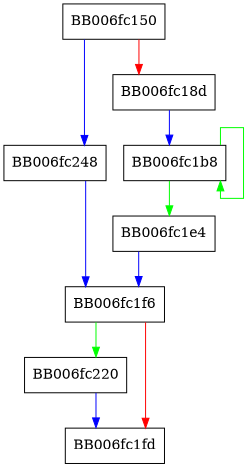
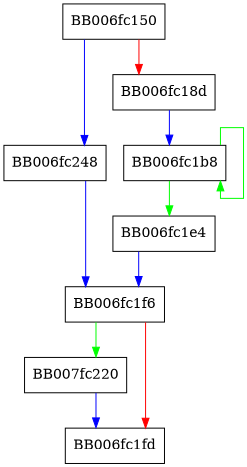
(76, 375) -> (76, 375)
